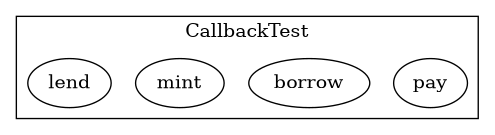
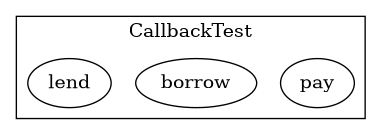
(180, 83) -> none
